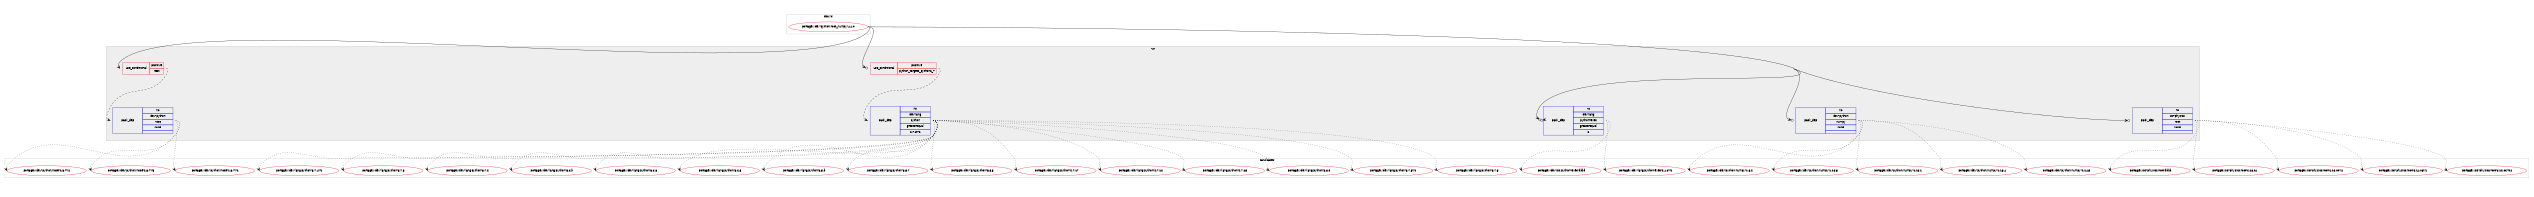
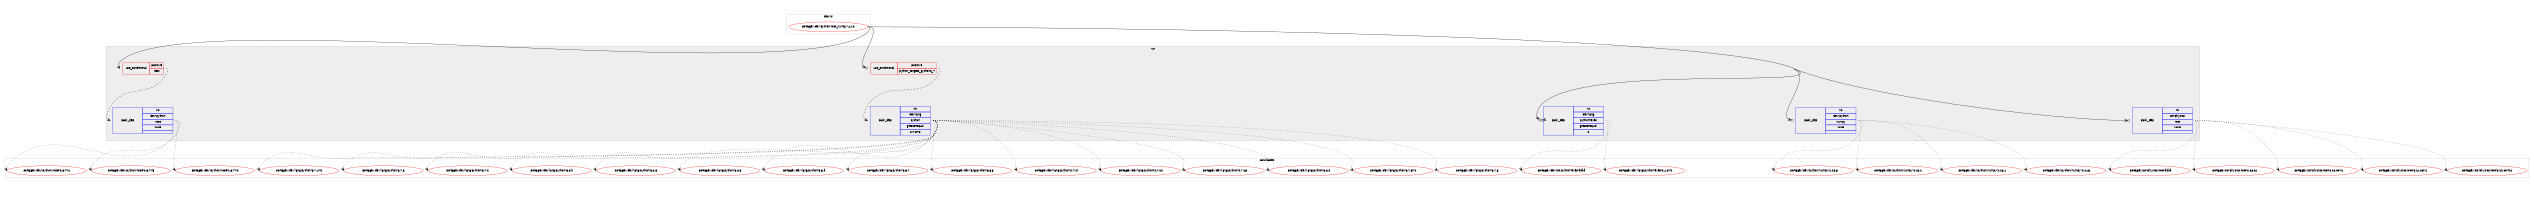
(1730, 171) -> none
